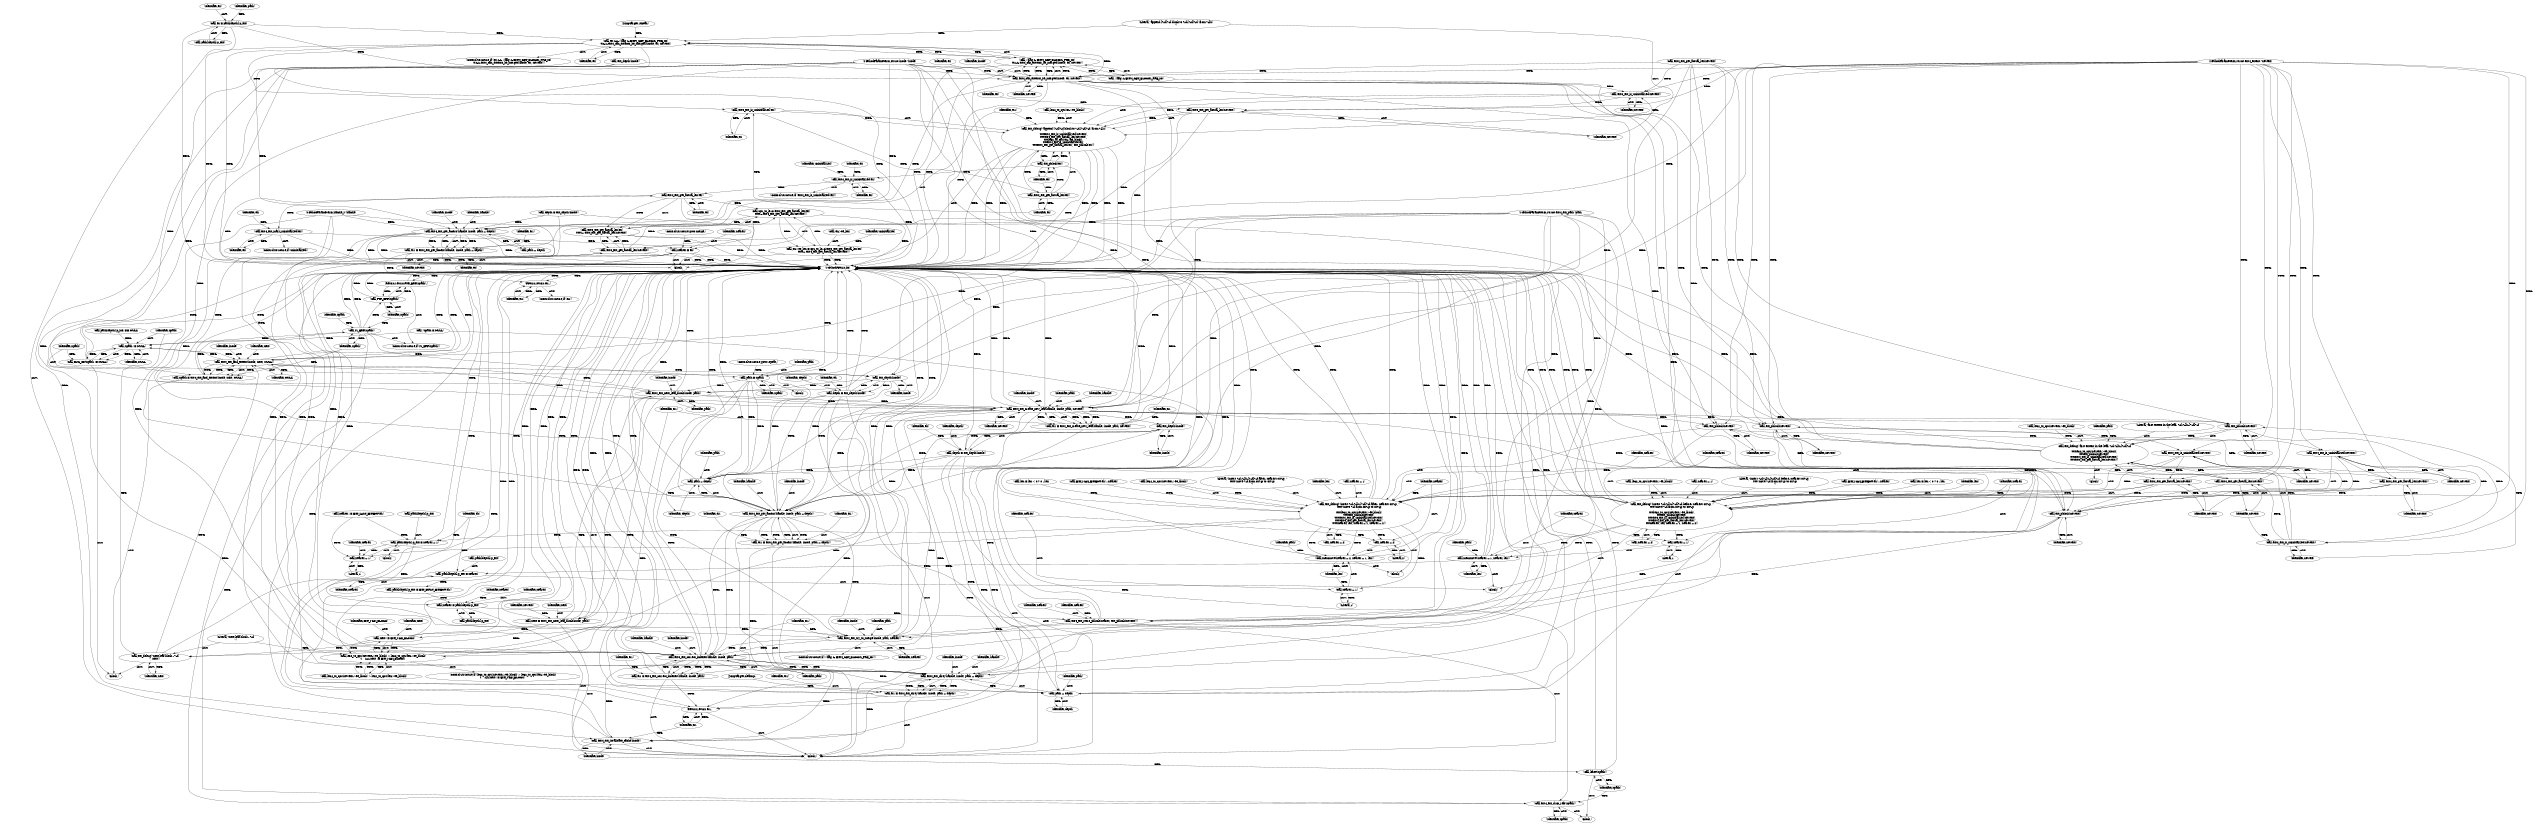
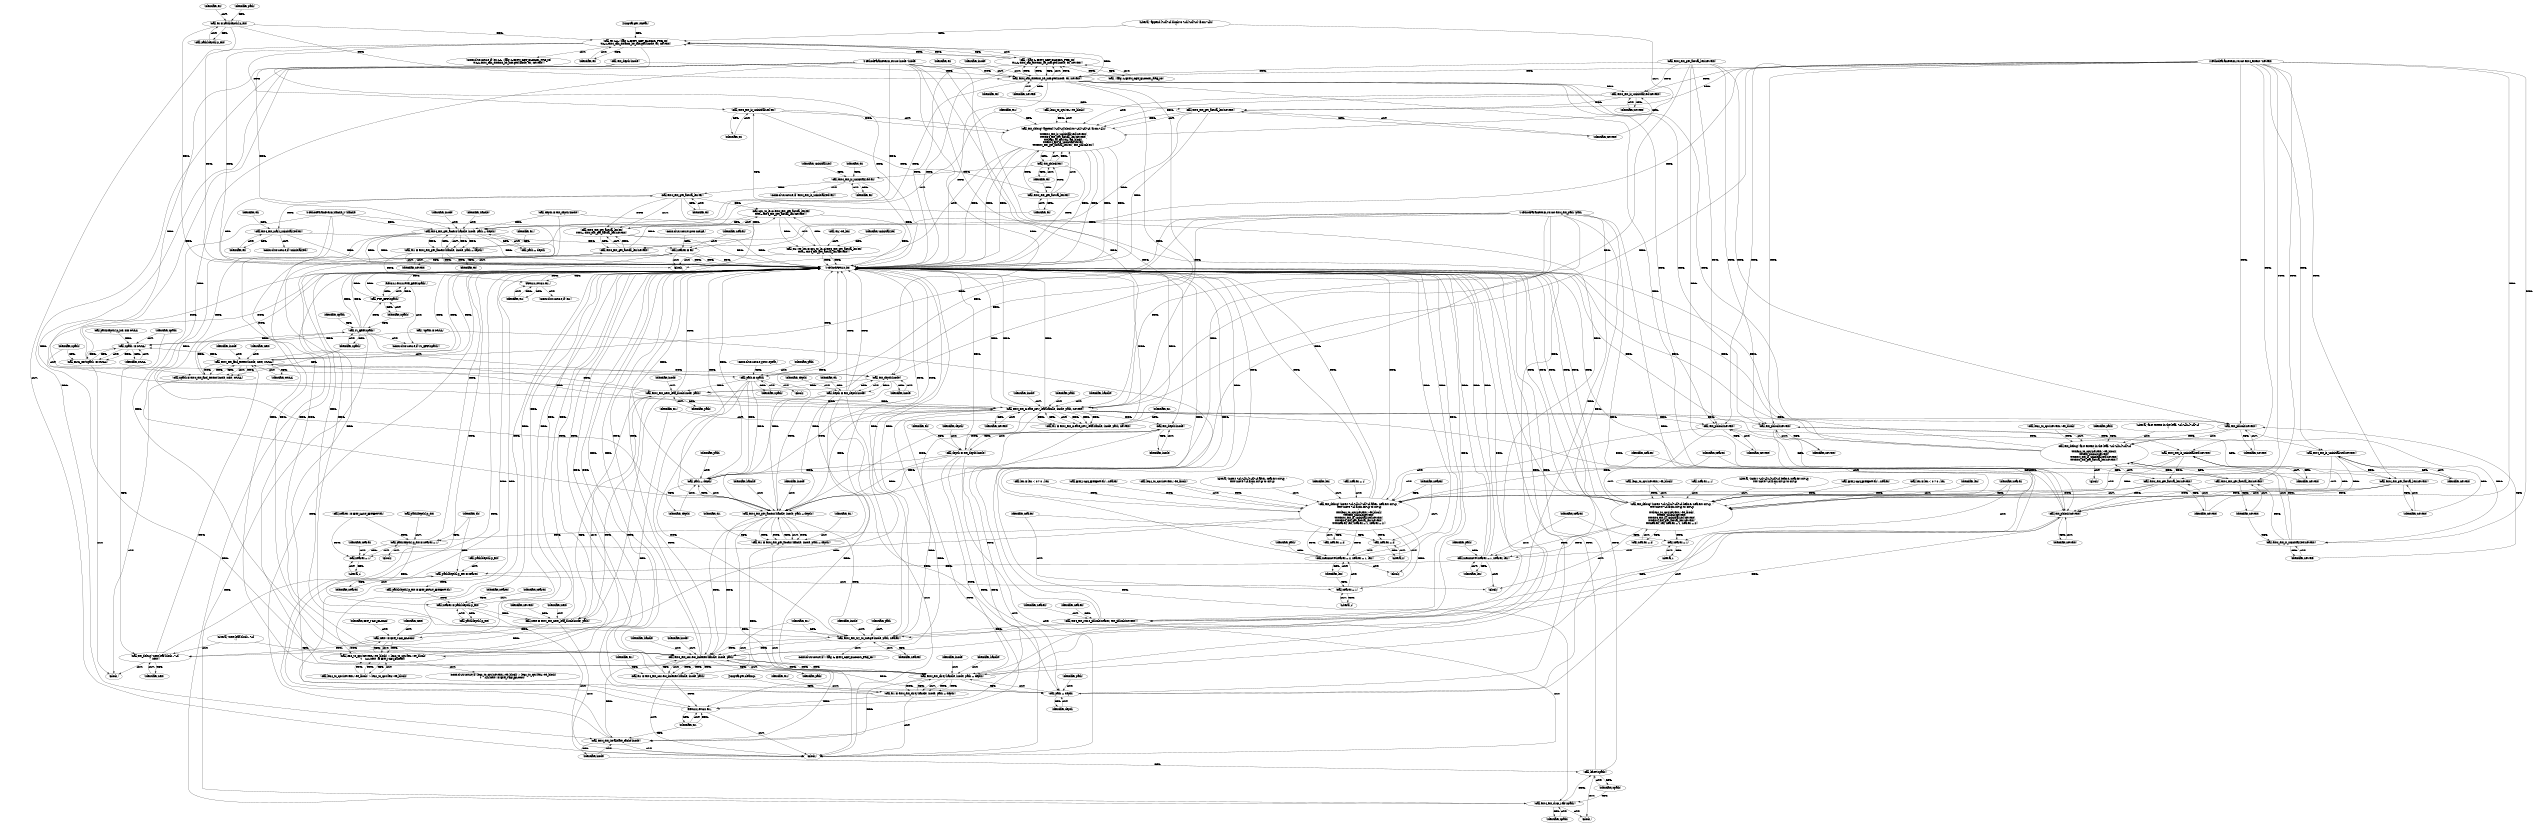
(617, 272) -> none
(207, 352) -> none
(419, 354) -> (419, 354)
(2036, 501) -> (1689, 555)
(757, 614) -> (500, 614)
none -> (1576, 788)
